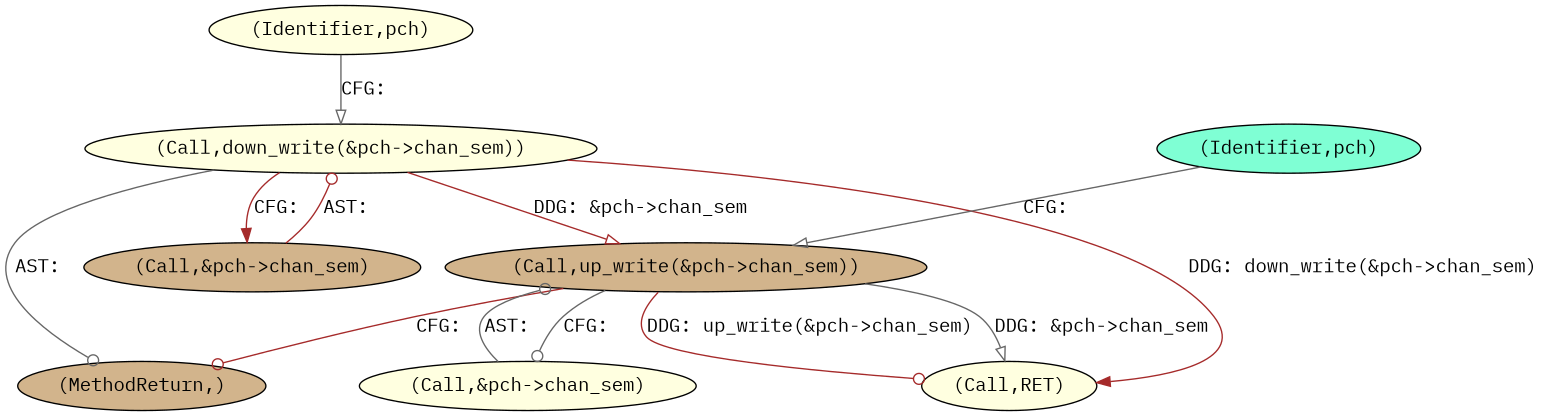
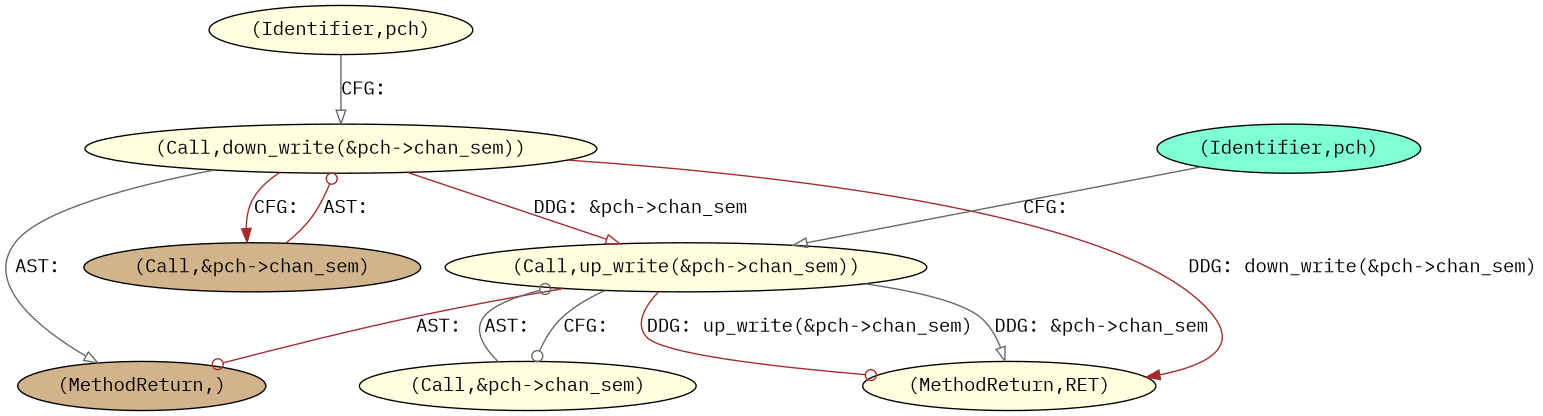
(39, 224) -> (40, 223)
(686, 267) -> (686, 267)
(445, 327) -> (445, 327)
(1009, 386) -> (1009, 386)
